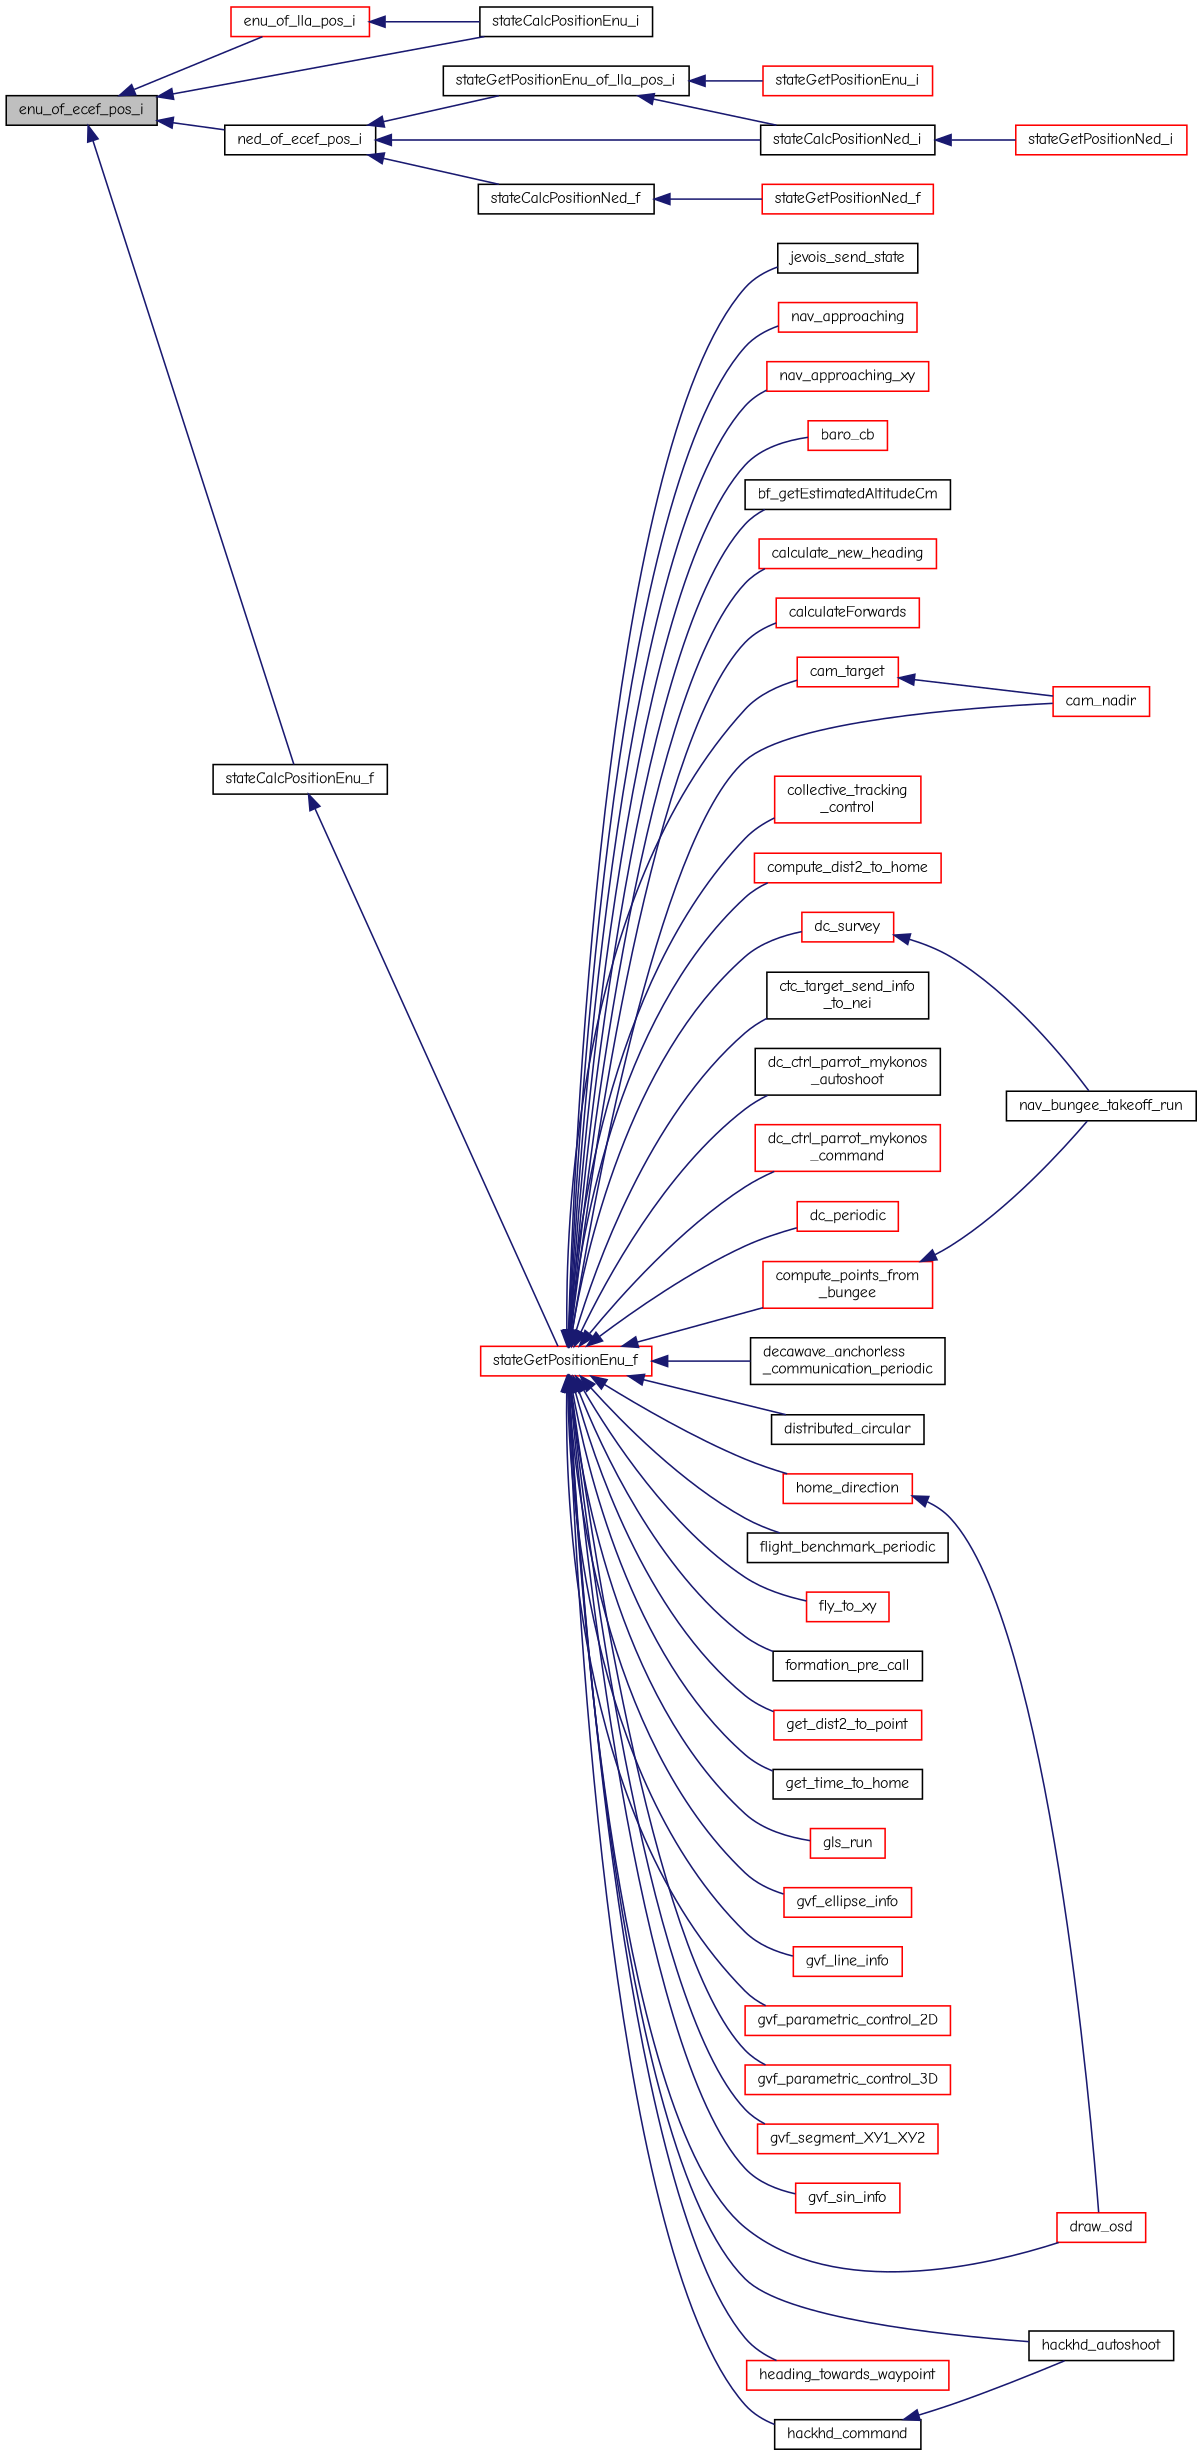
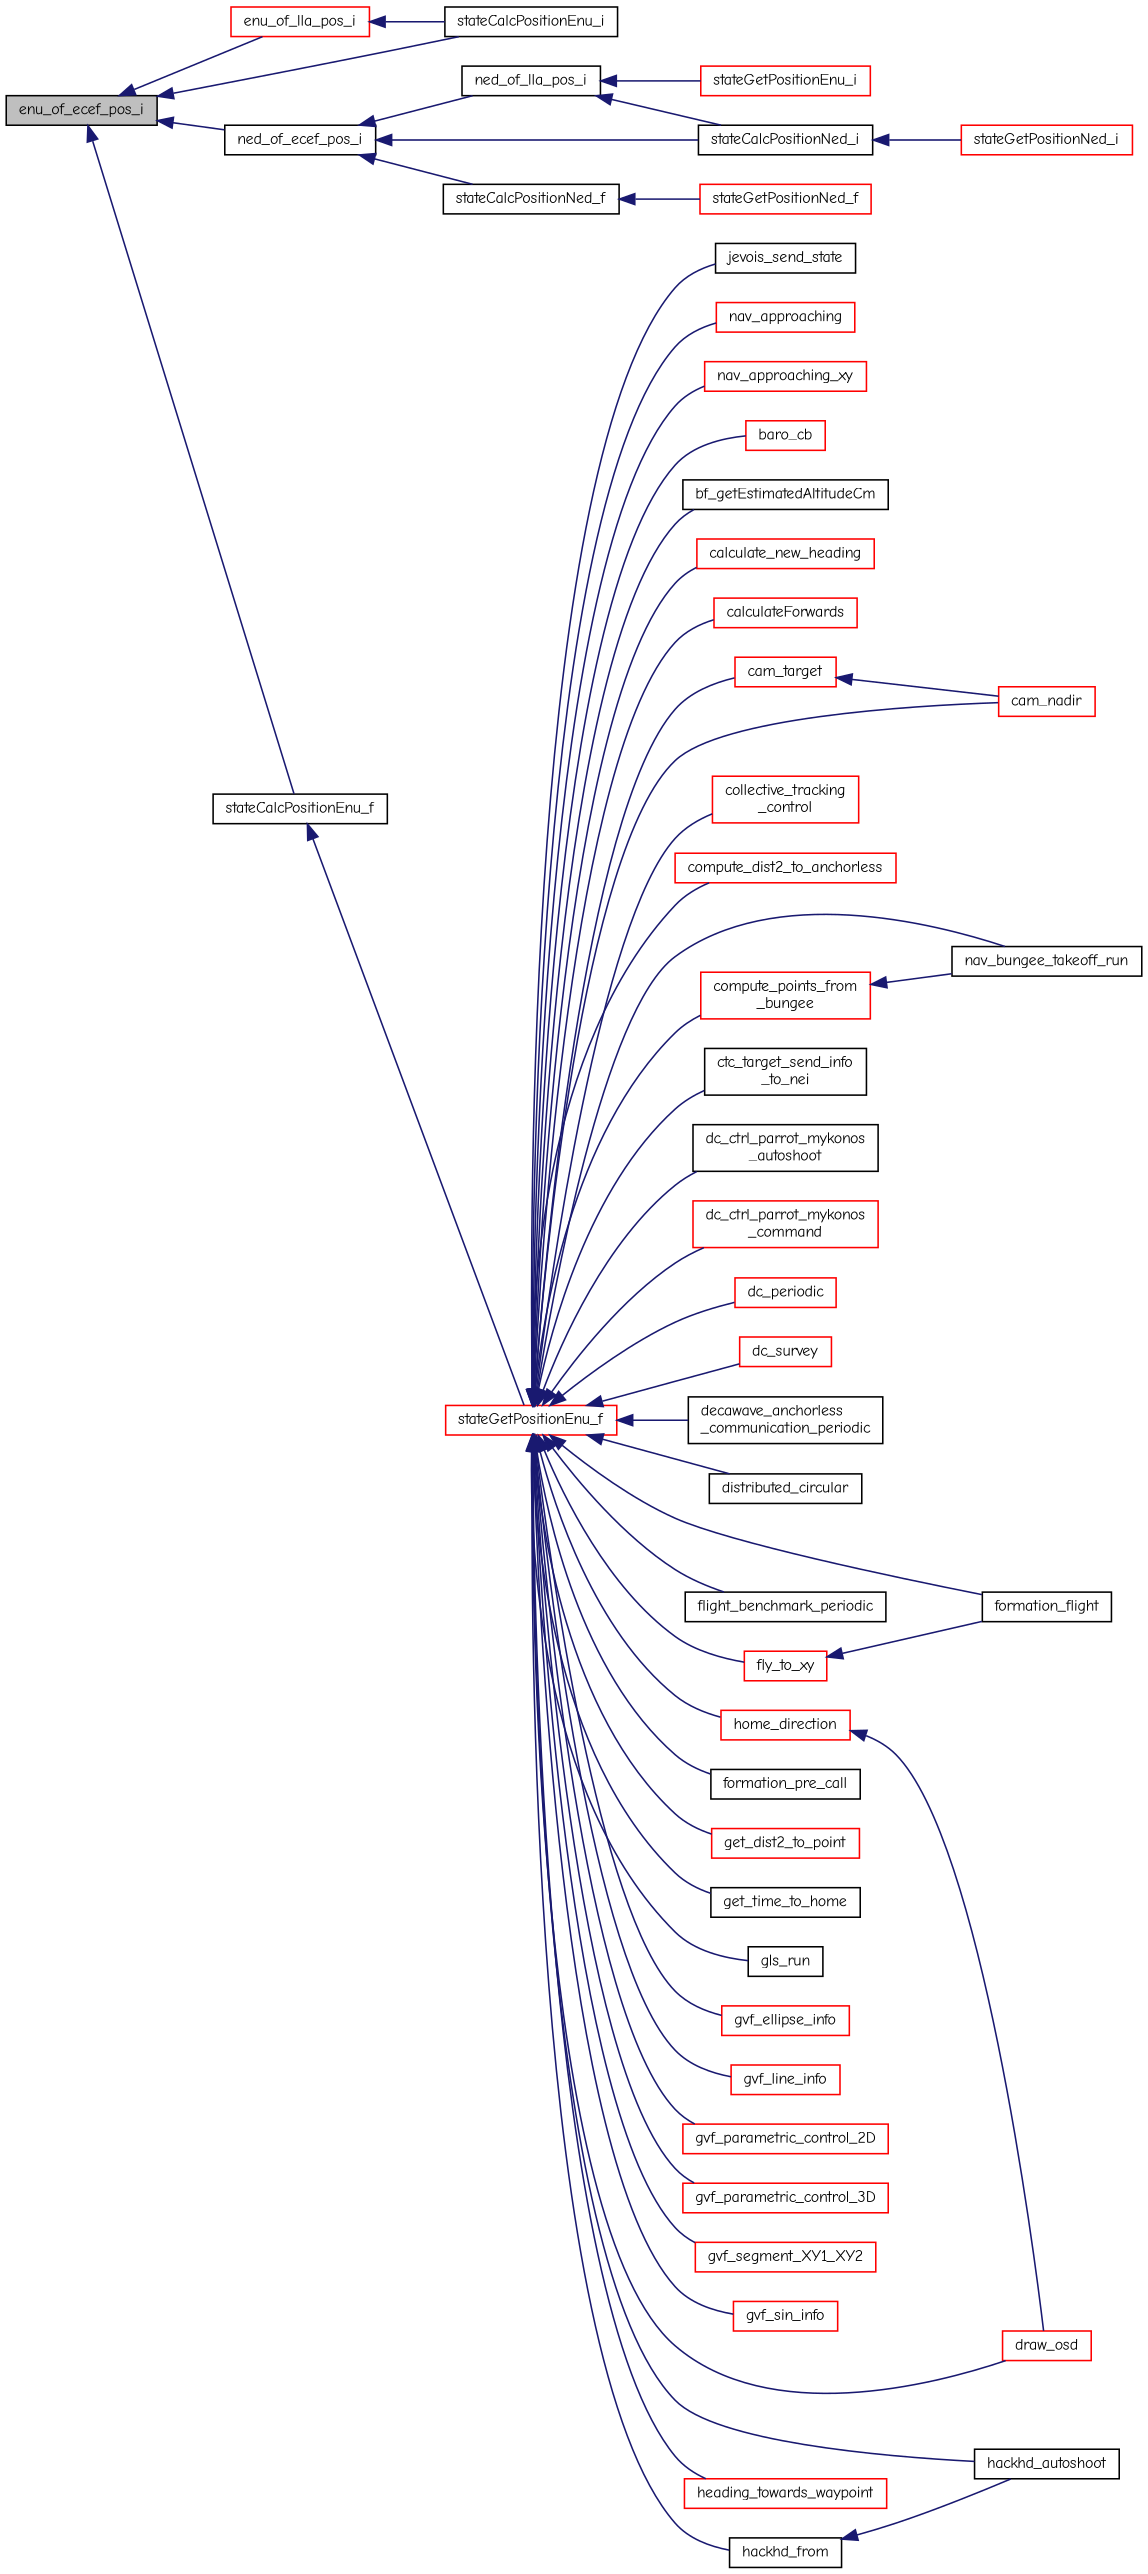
(566, 81) -> (531, 81)
(848, 868) -> (786, 868)
(1009, 1002) -> (640, 1004)
none -> (1047, 1607)
(848, 1843) -> (786, 1962)
(848, 2434) -> (786, 2553)
